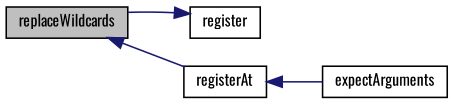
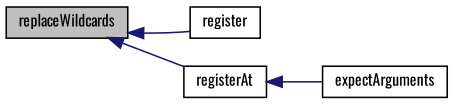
(151, 12) -> (167, 33)
